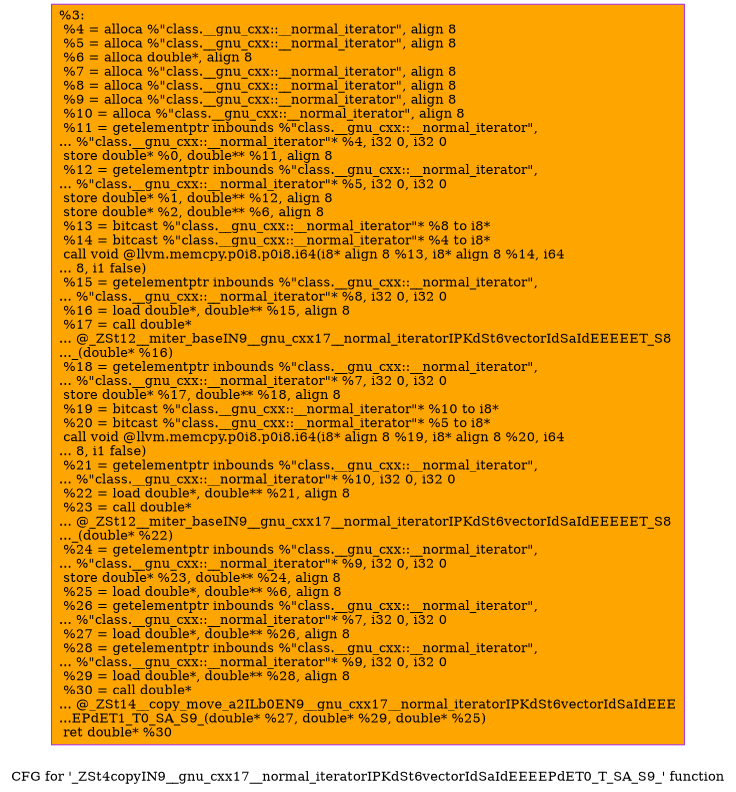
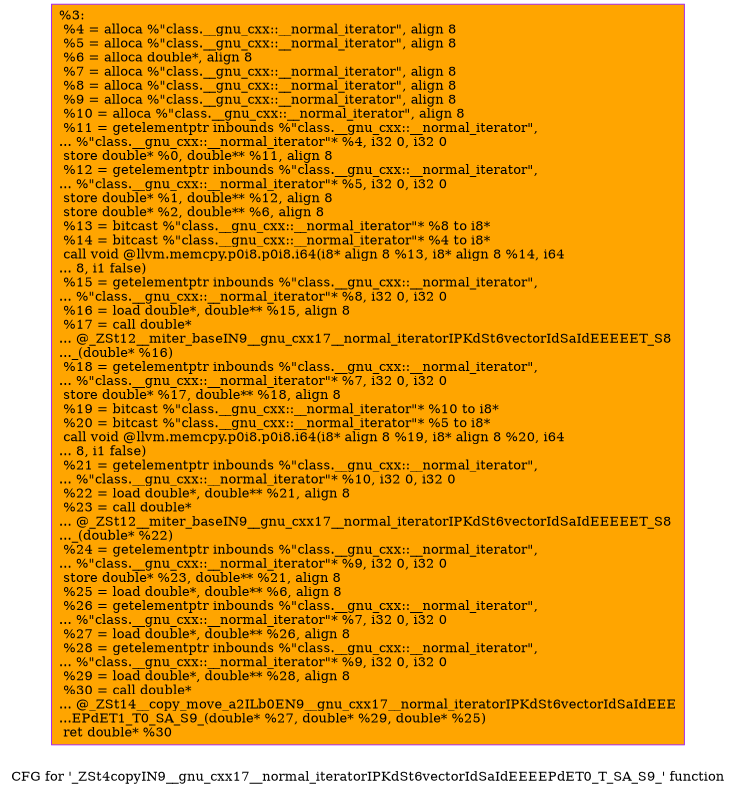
(200, 578) -> (200, 578)
